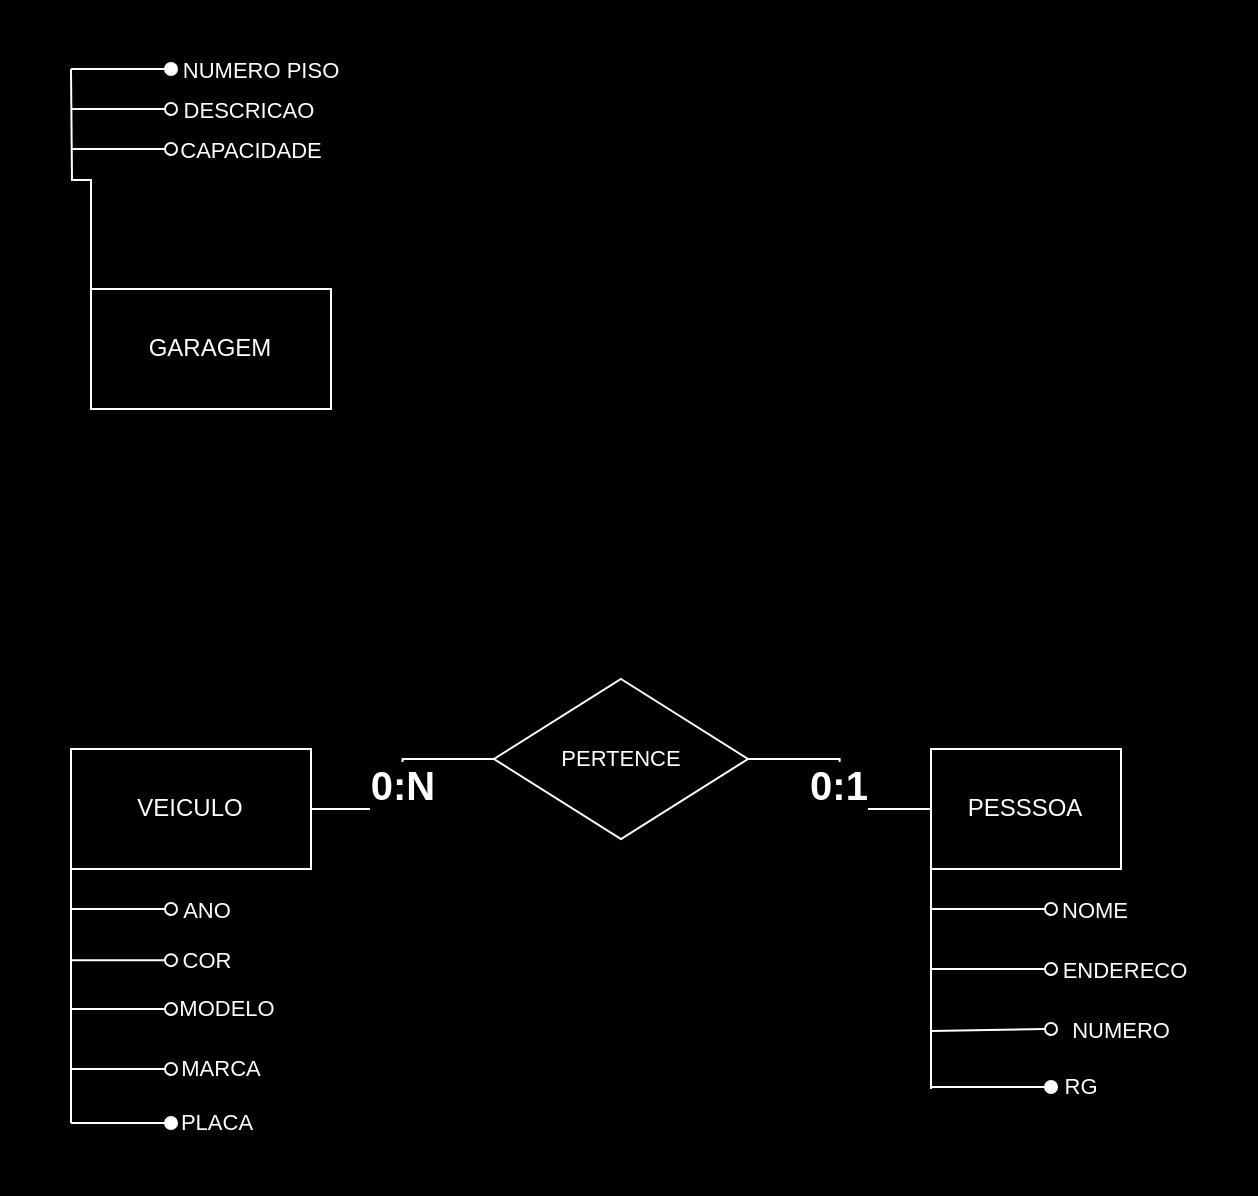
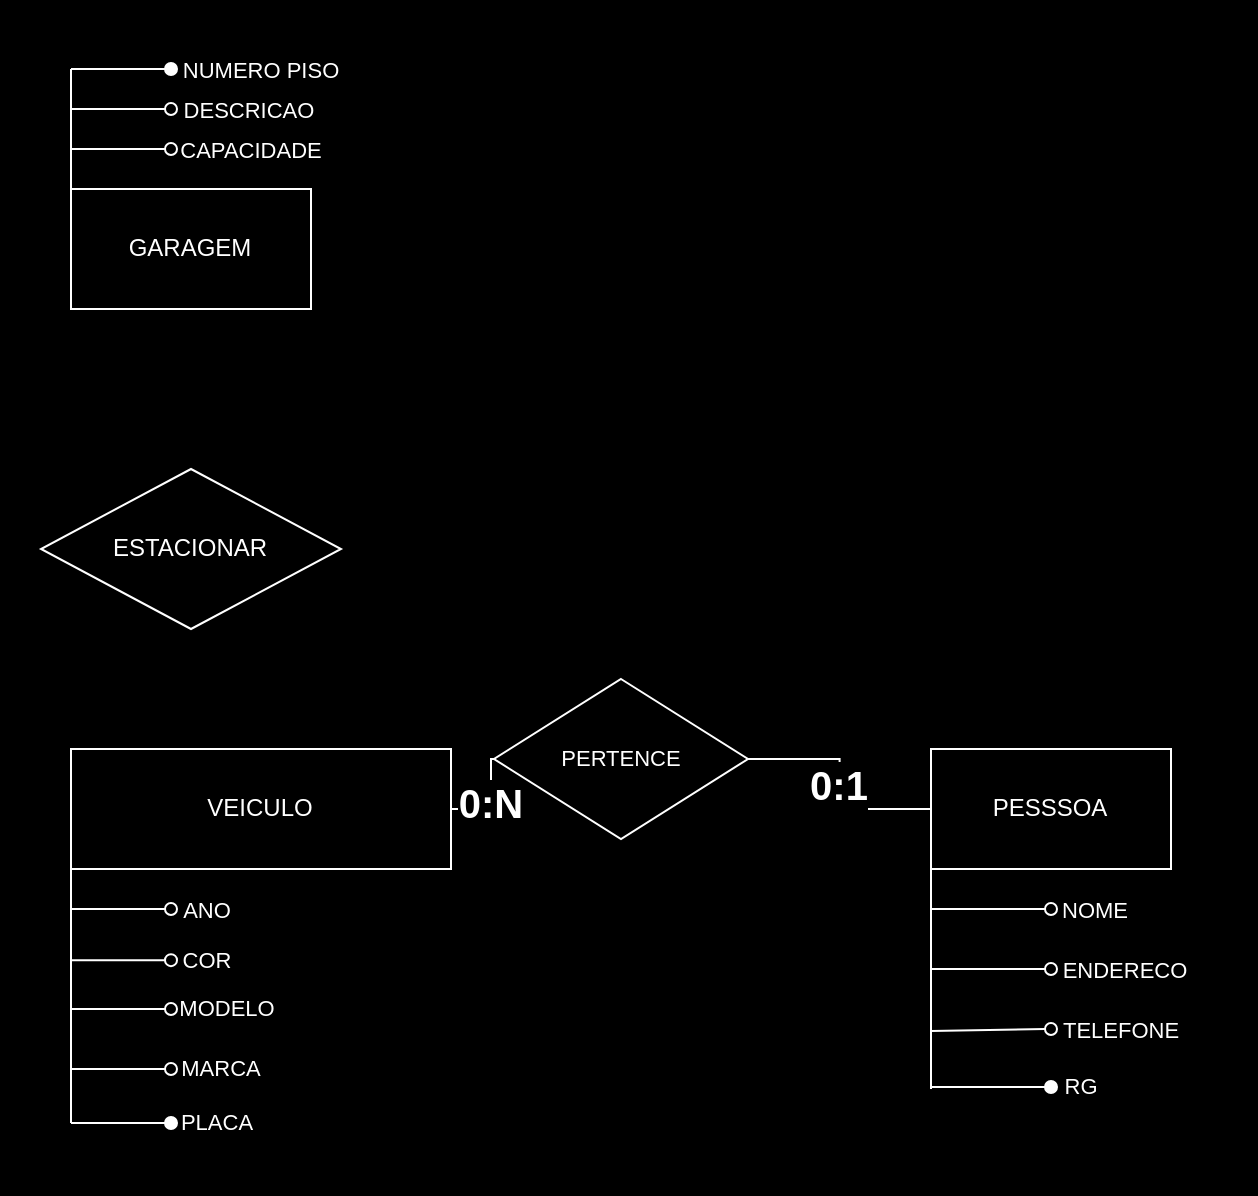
(211, 349) -> (191, 249)
none -> (191, 549)
(191, 809) -> (261, 809)
(1026, 809) -> (1051, 809)
(1122, 1031) -> (1122, 1031)
